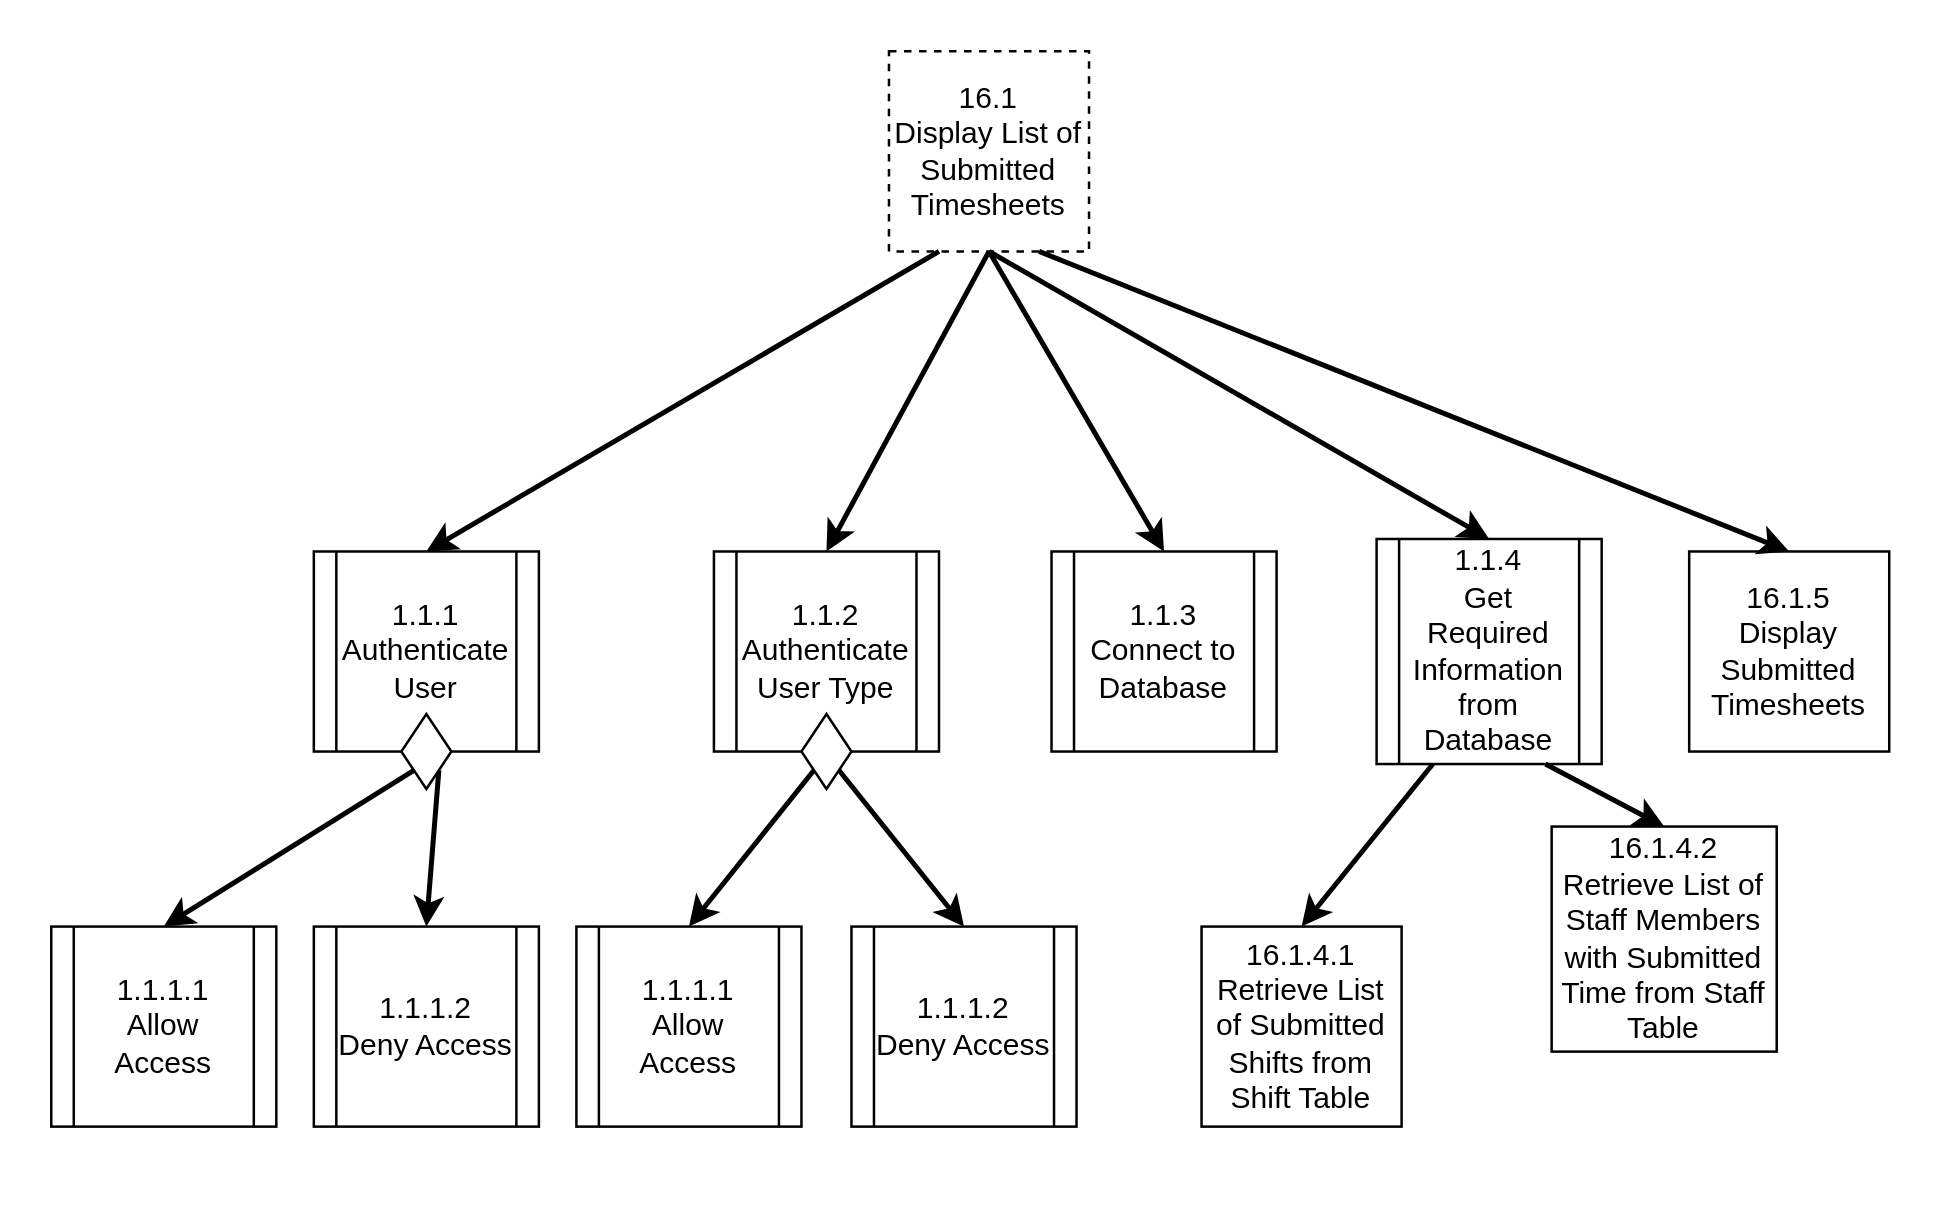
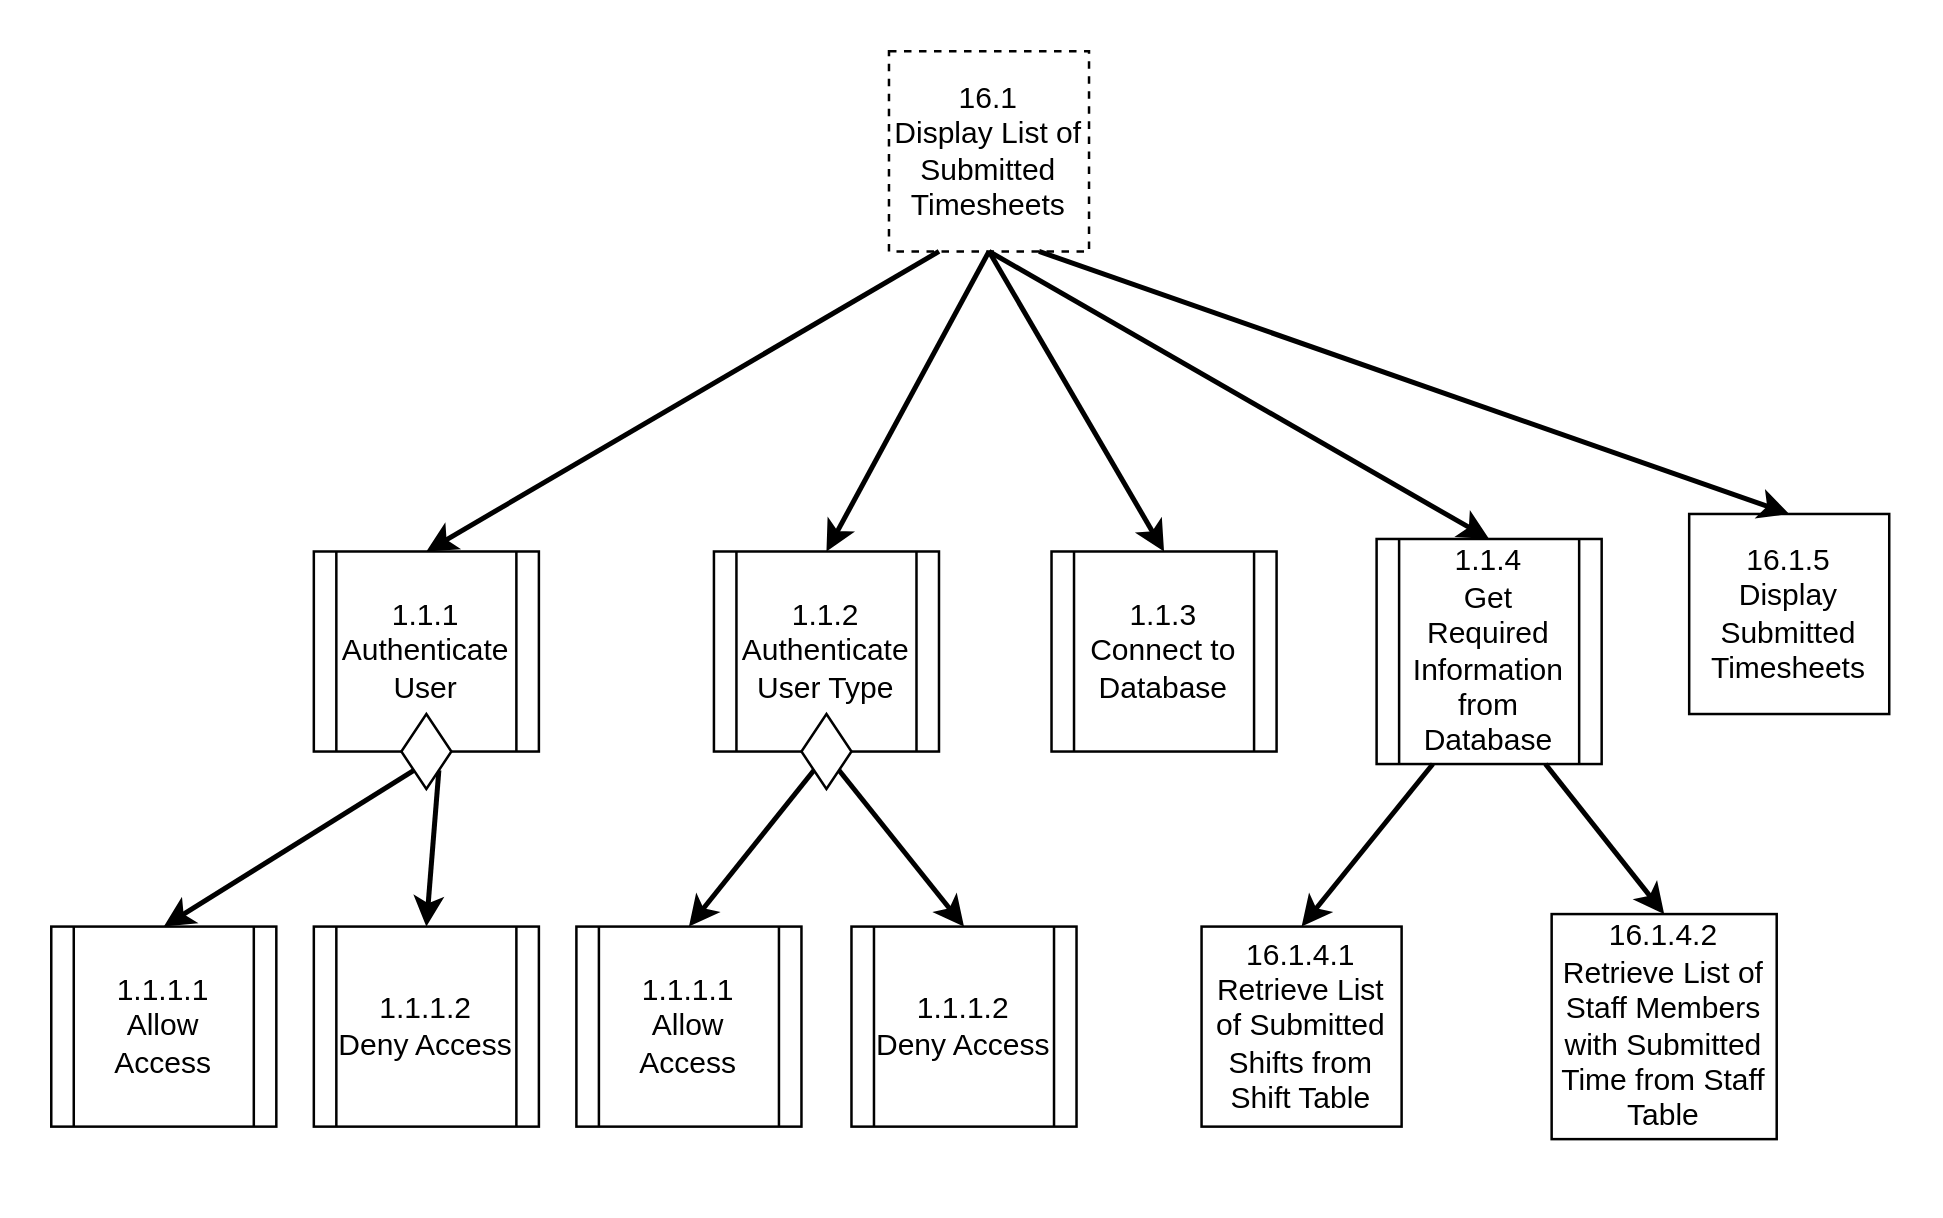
(1789, 651) -> (1789, 614)
(1664, 939) -> (1664, 1026)
